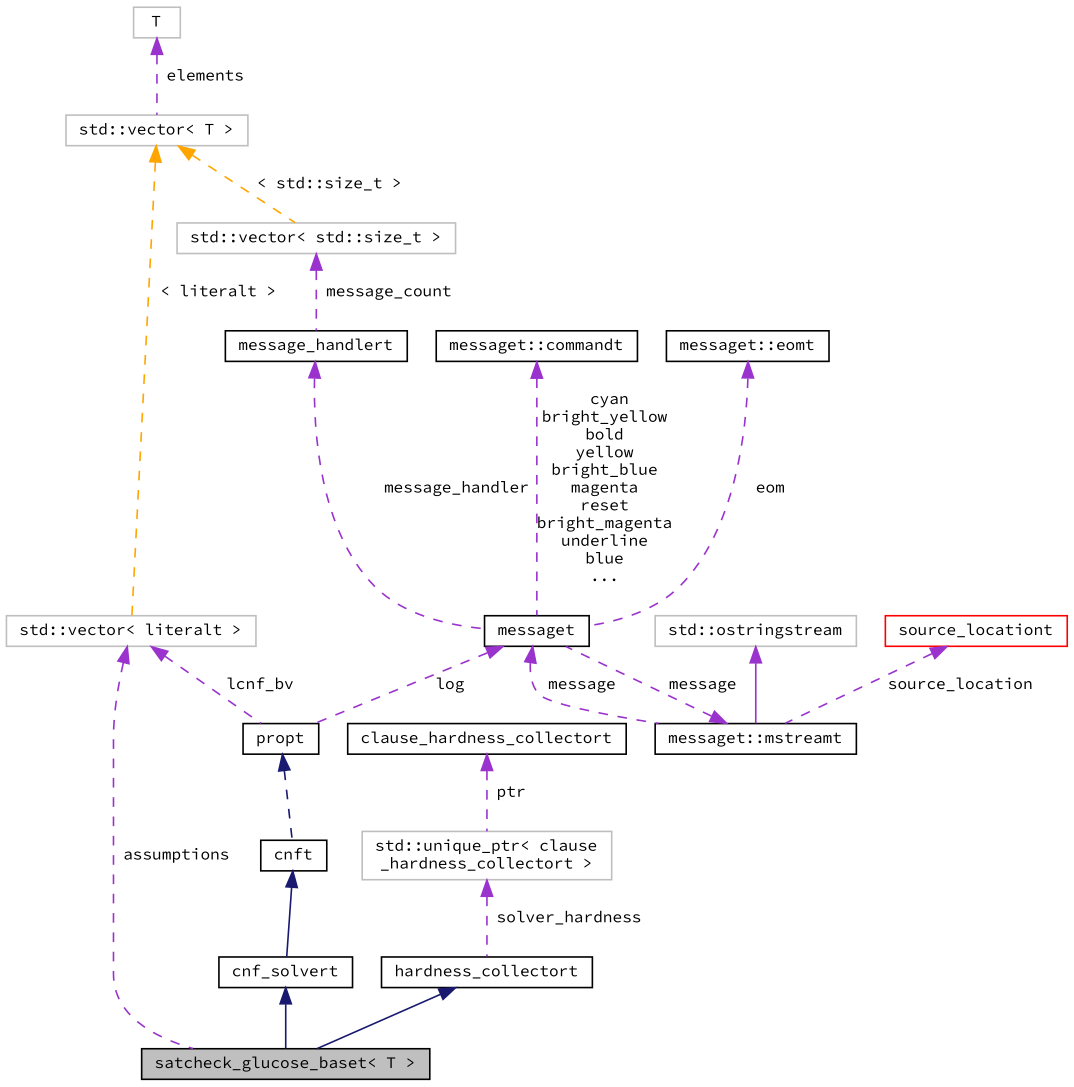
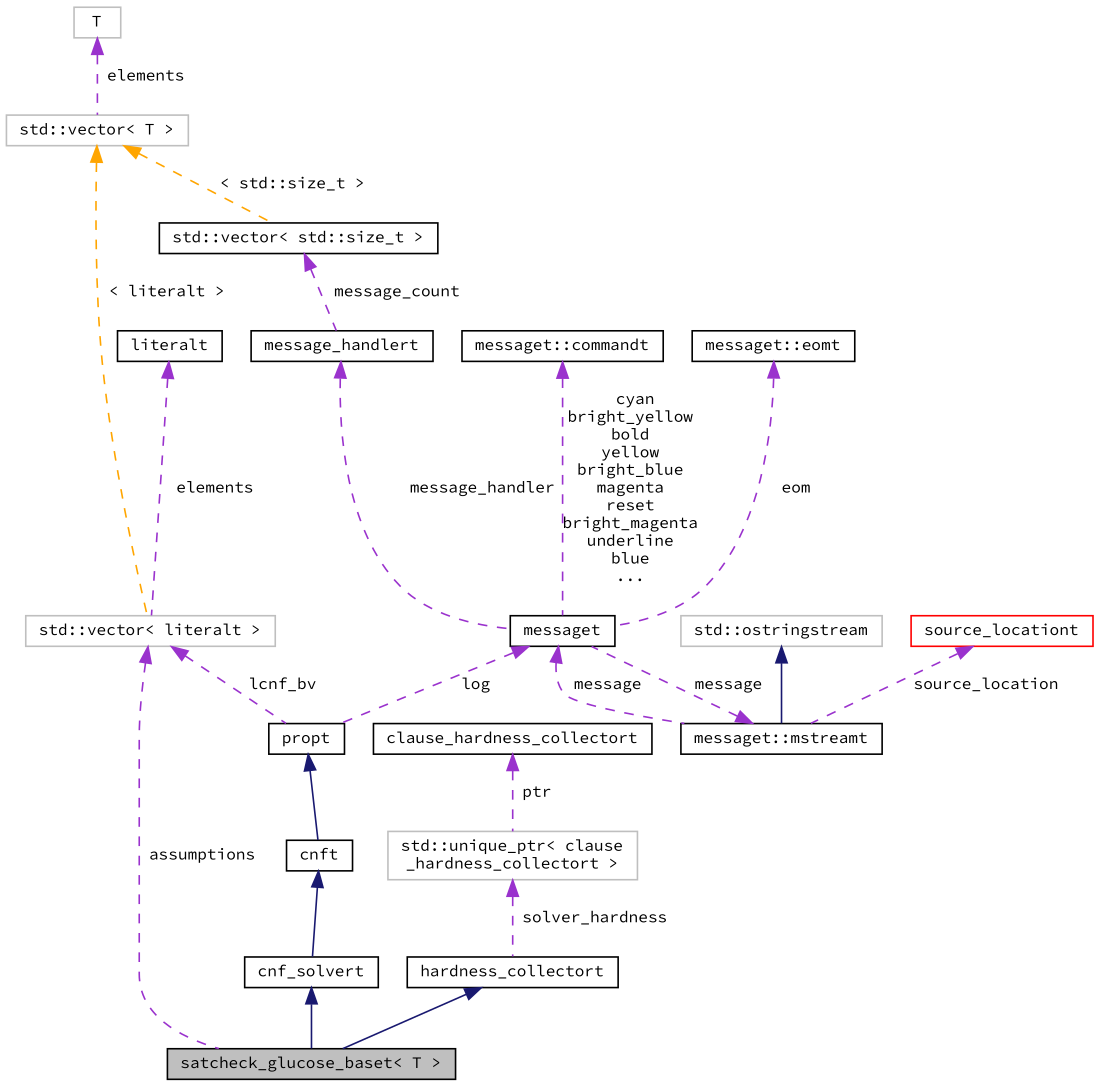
(316, 238) -> (299, 238)
none -> (170, 346)
(756, 693) -> (782, 693)
(288, 805) -> (314, 805)
